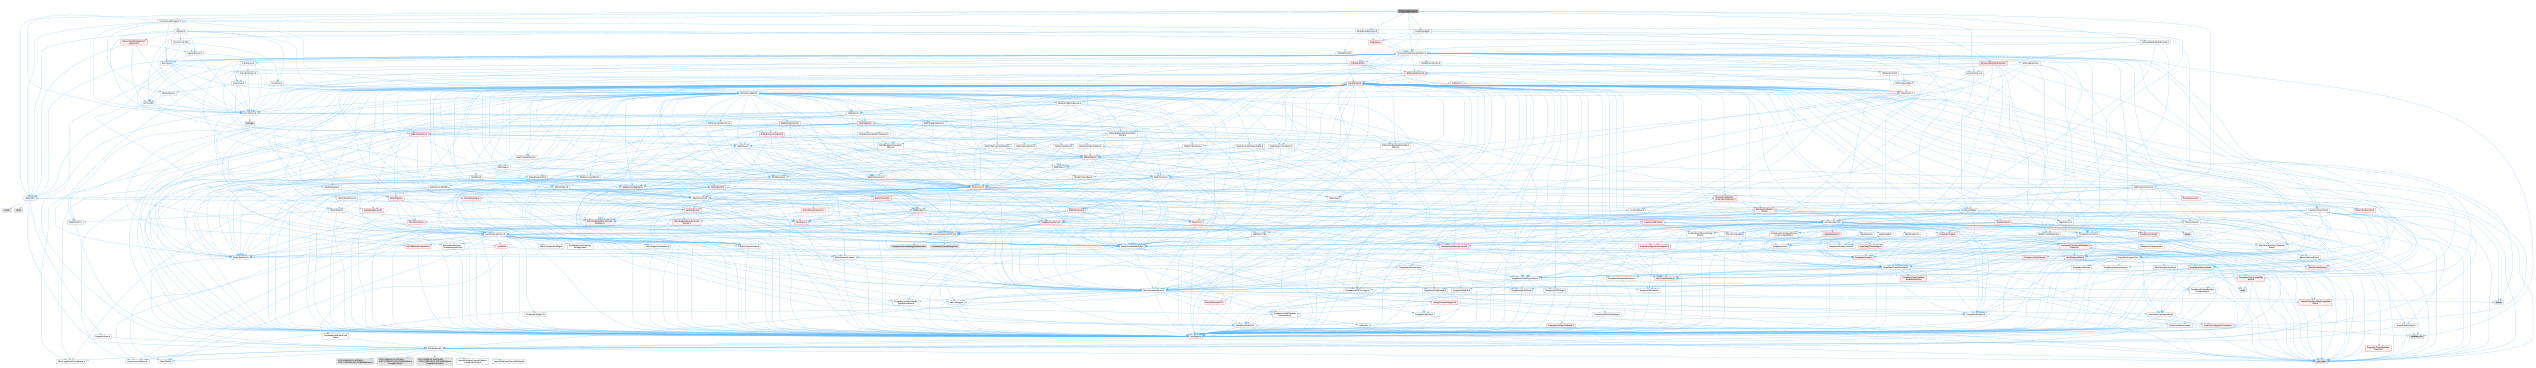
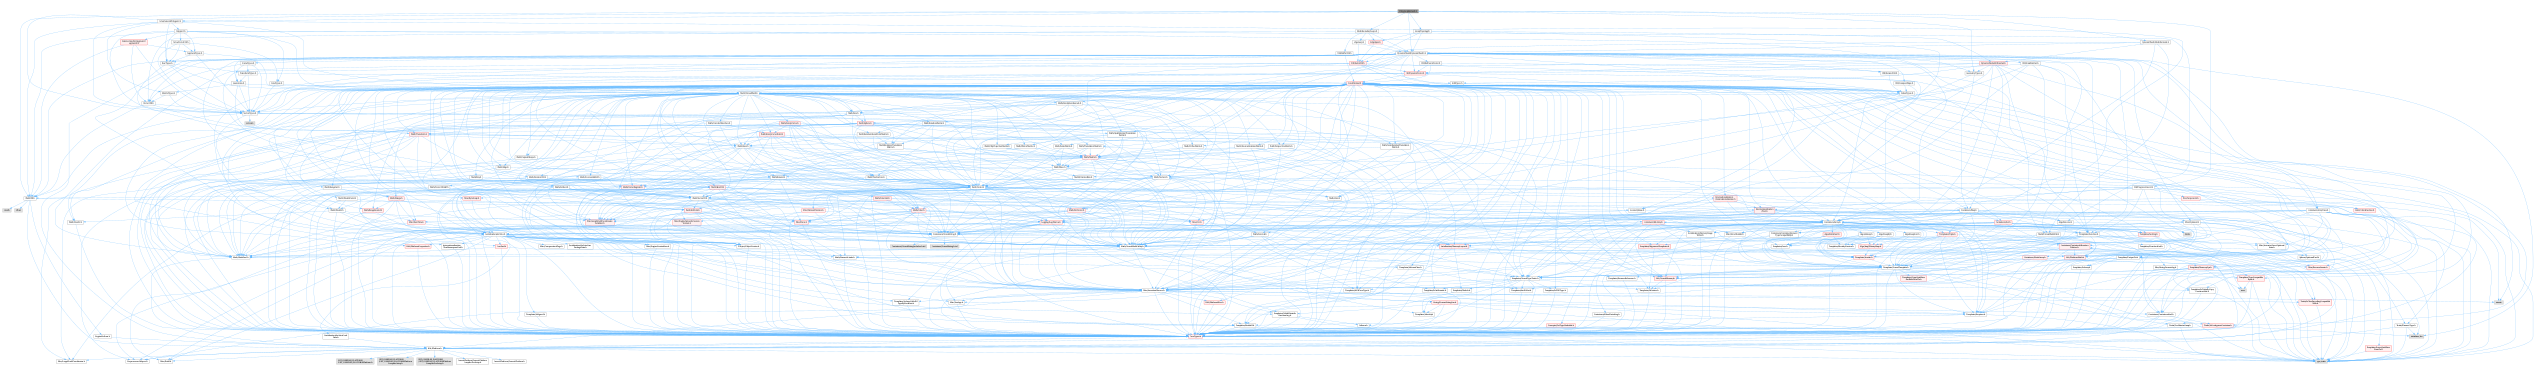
none -> (1359, 42)
(2116, 267) -> none
